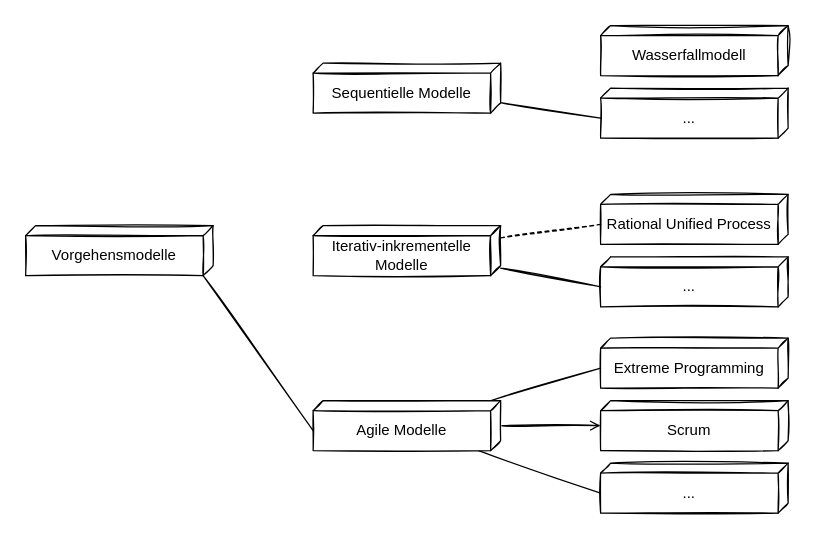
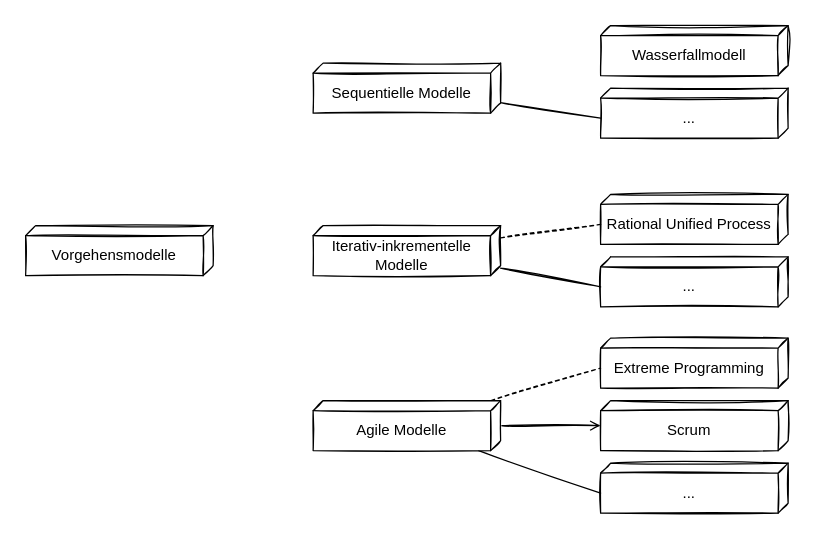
(258, 352) -> none
(546, 384) -> (546, 384)
